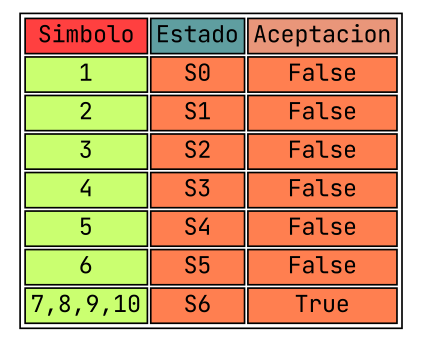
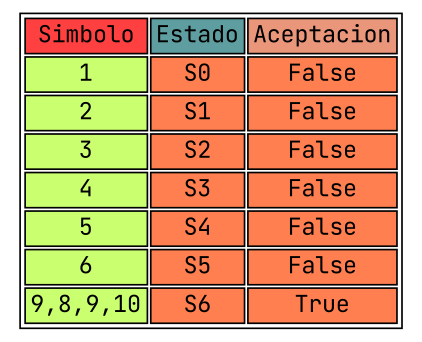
(86, 305) -> (86, 305)
